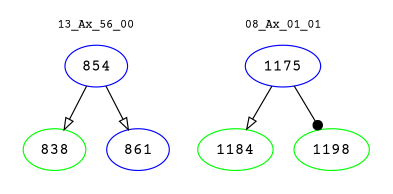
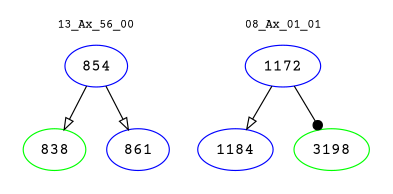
(283, 66) -> (283, 66)
(235, 150) -> (235, 150)
(332, 150) -> (332, 150)
